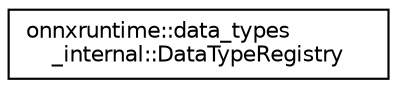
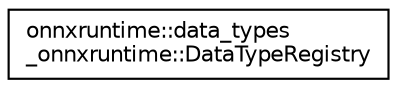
(199, 44) -> (199, 44)
